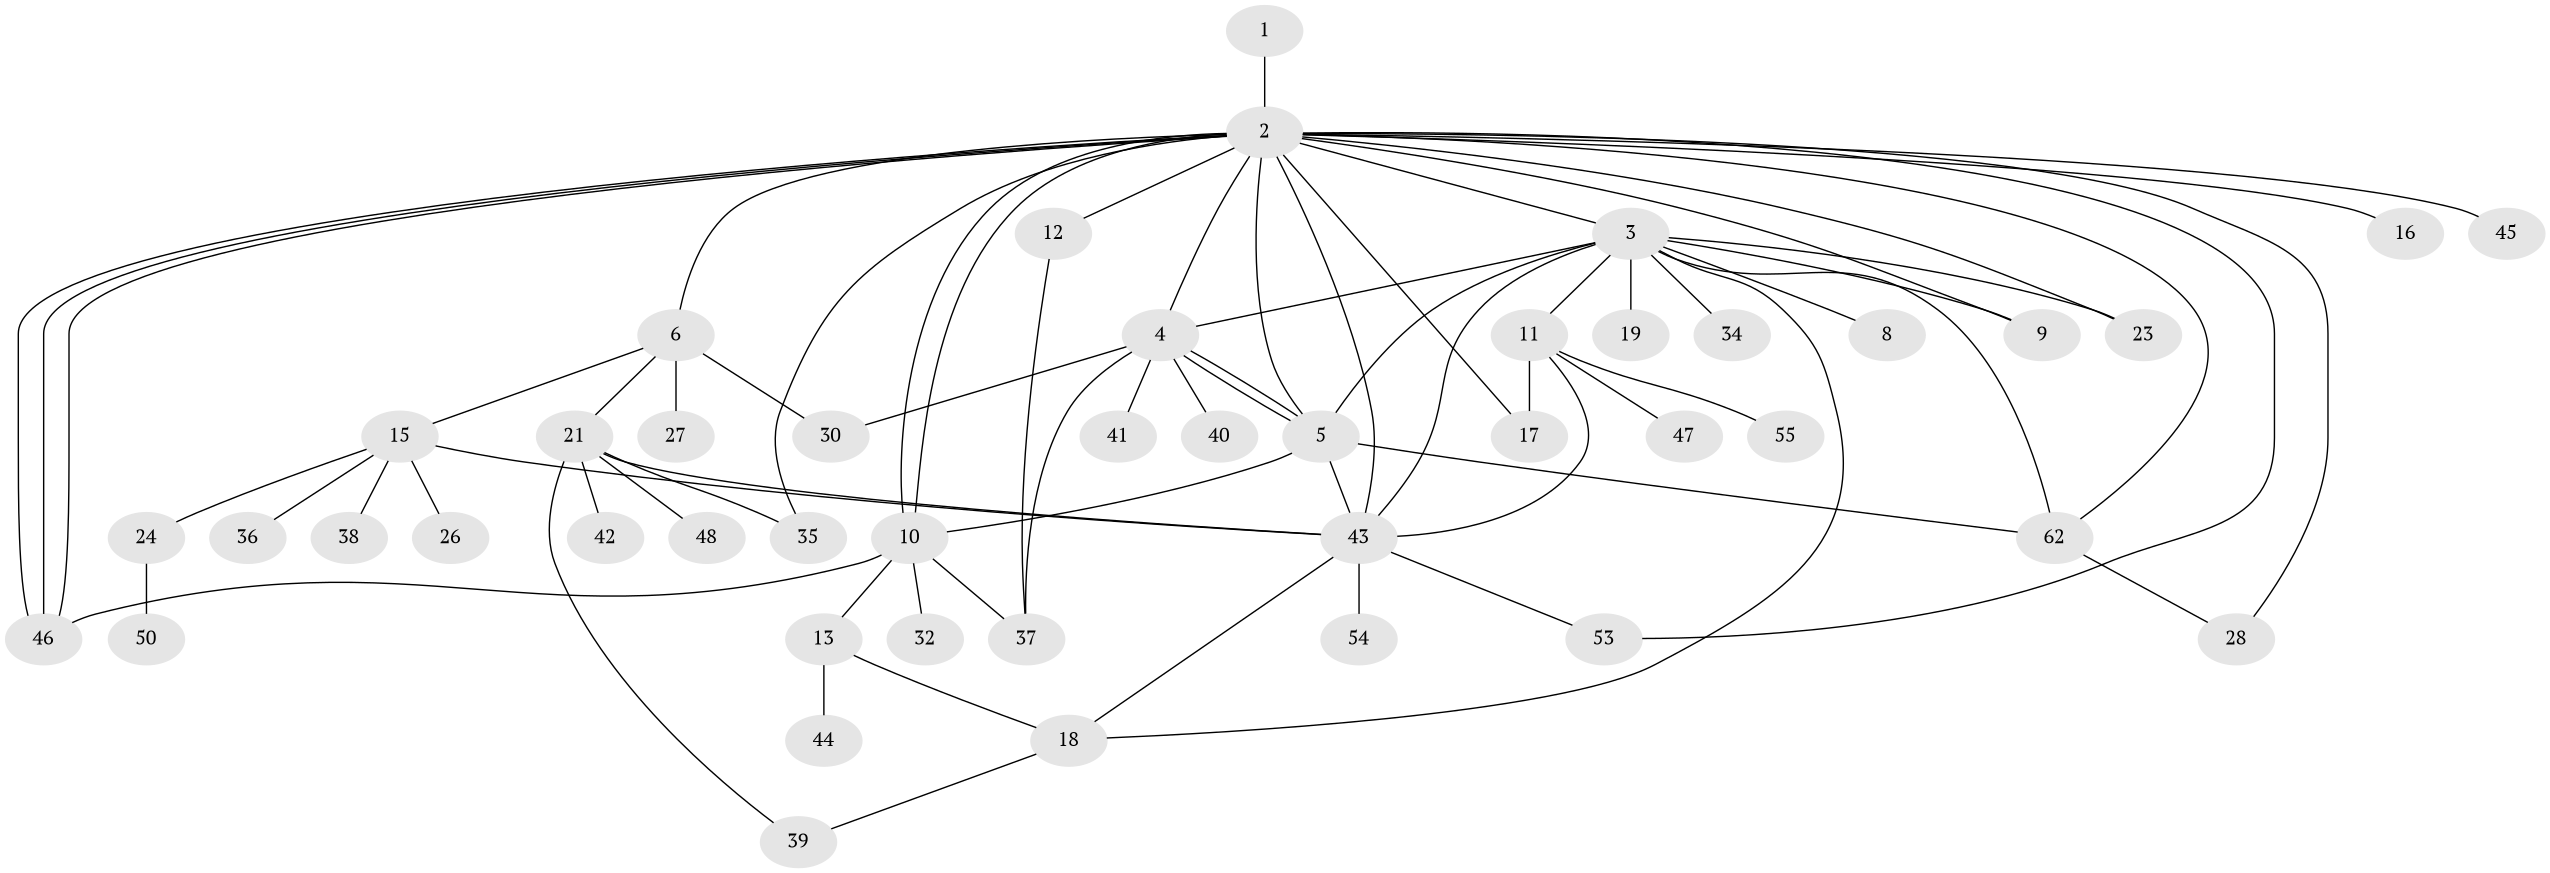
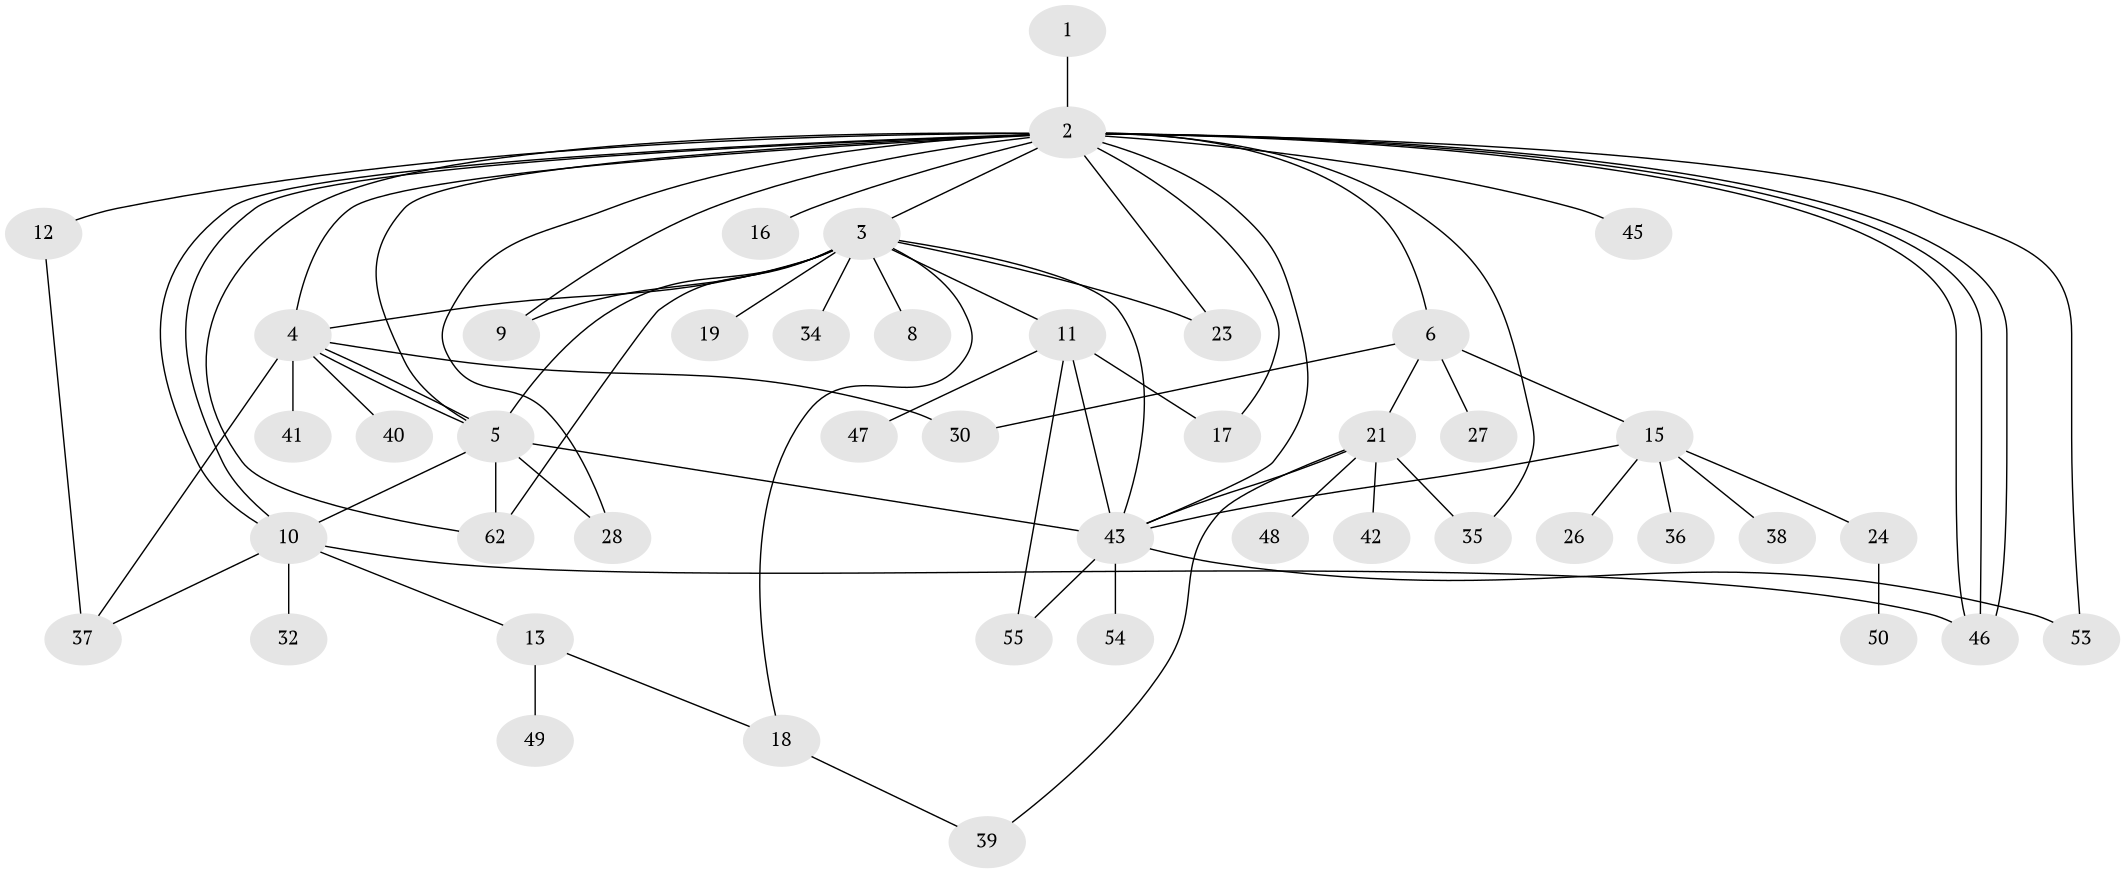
(2146, 589) -> (554, 487)
(1214, 639) -> (1065, 589)
(824, 741) -> (535, 741)
